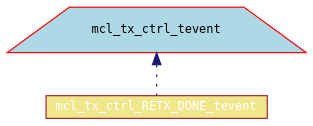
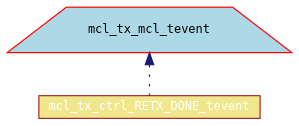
(157, 30) -> (149, 30)
